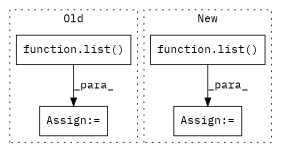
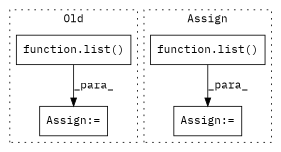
(208, 19) -> (208, 19)
